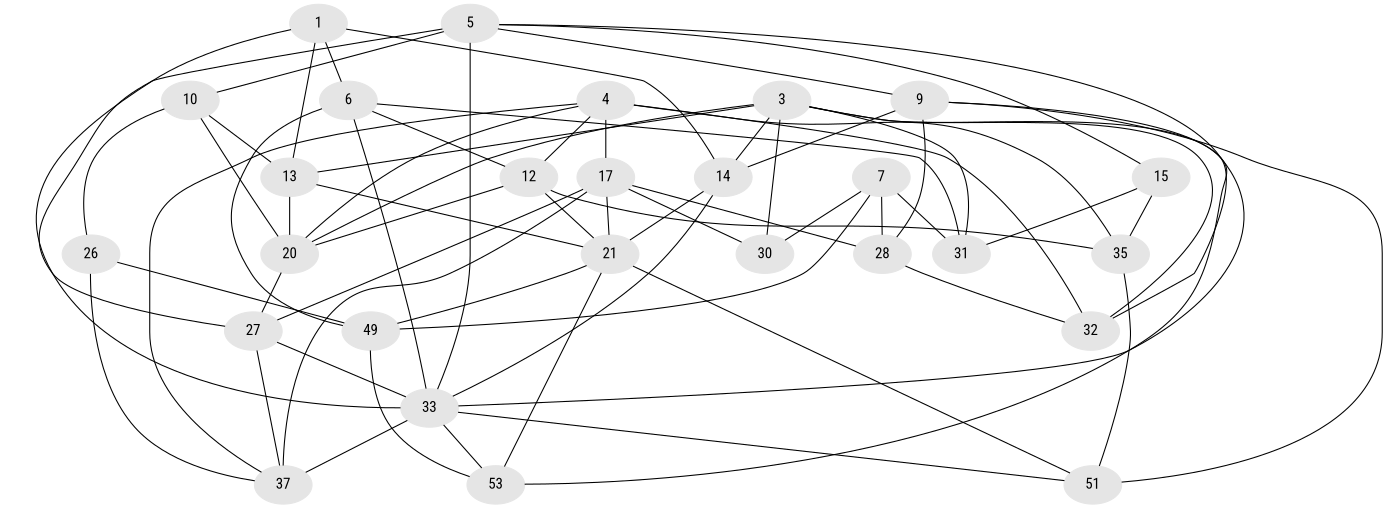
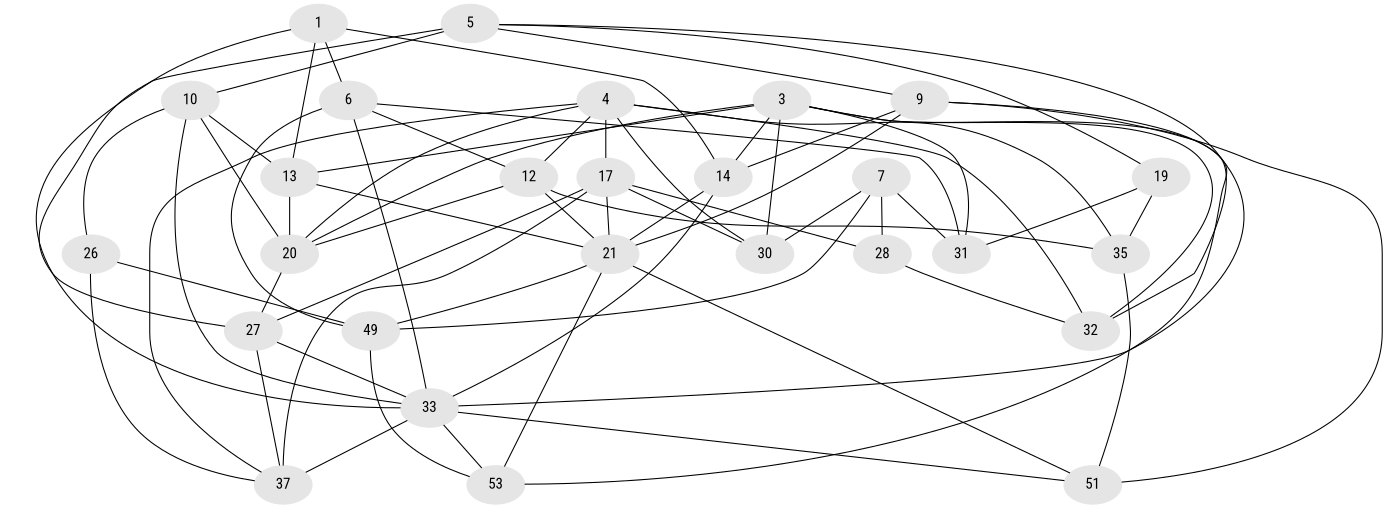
(1161, 177) -> (1161, 177)
(923, 182) -> (780, 187)
none -> (674, 186)
(470, 210) -> (203, 332)
